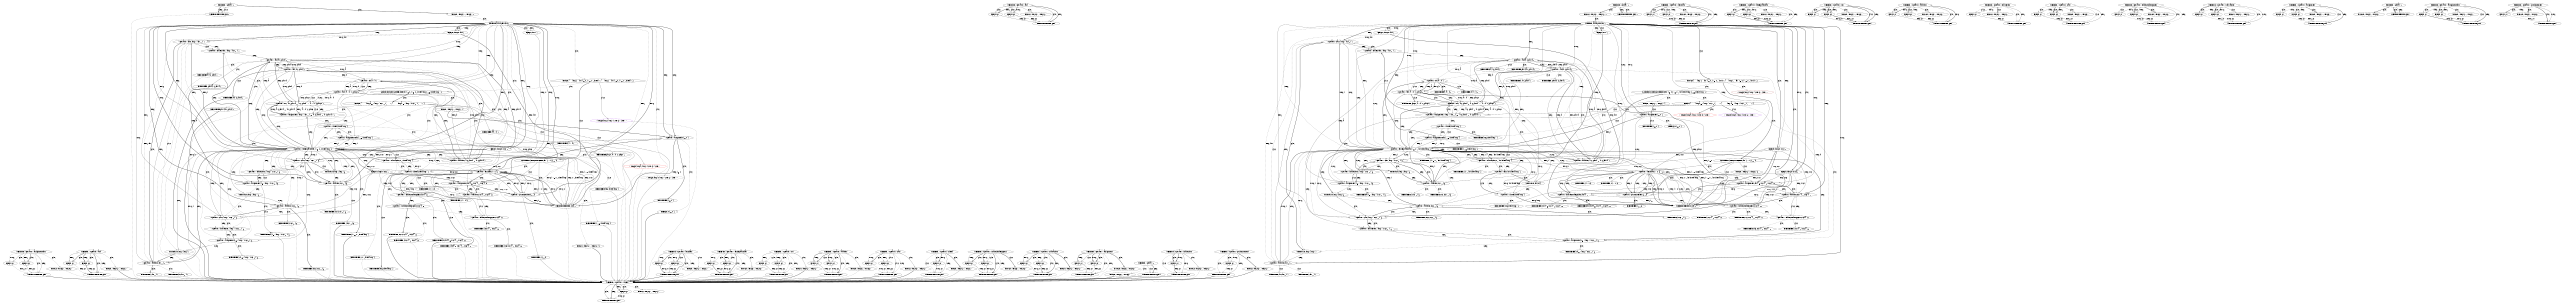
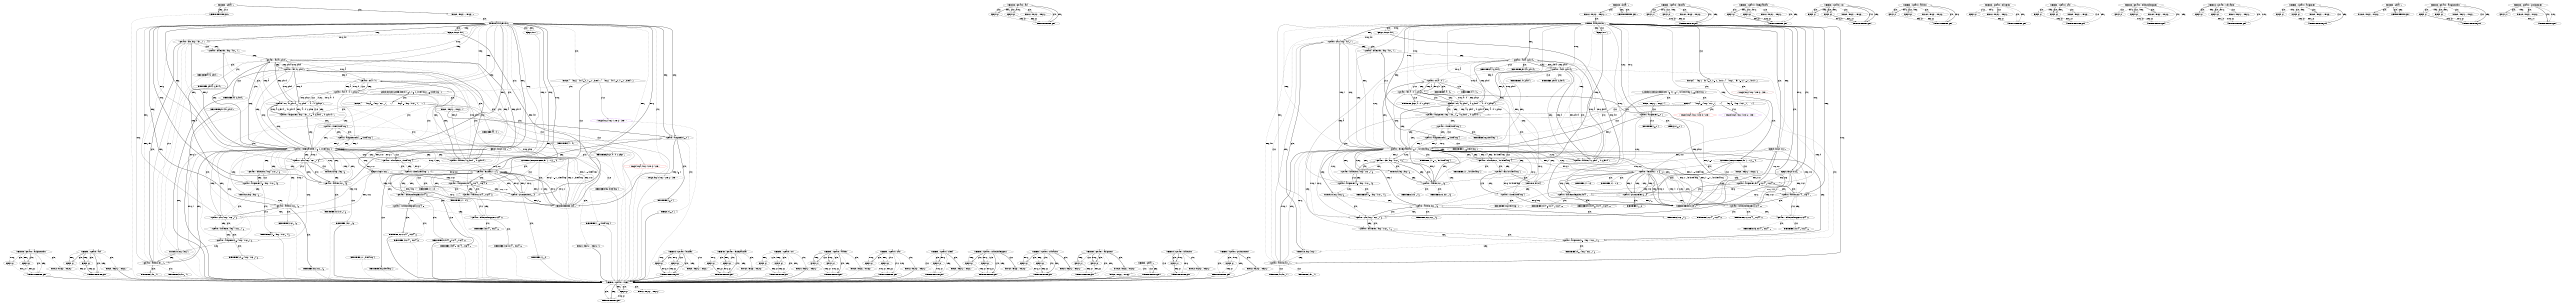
(377, 205) -> none
(355, 235) -> none
